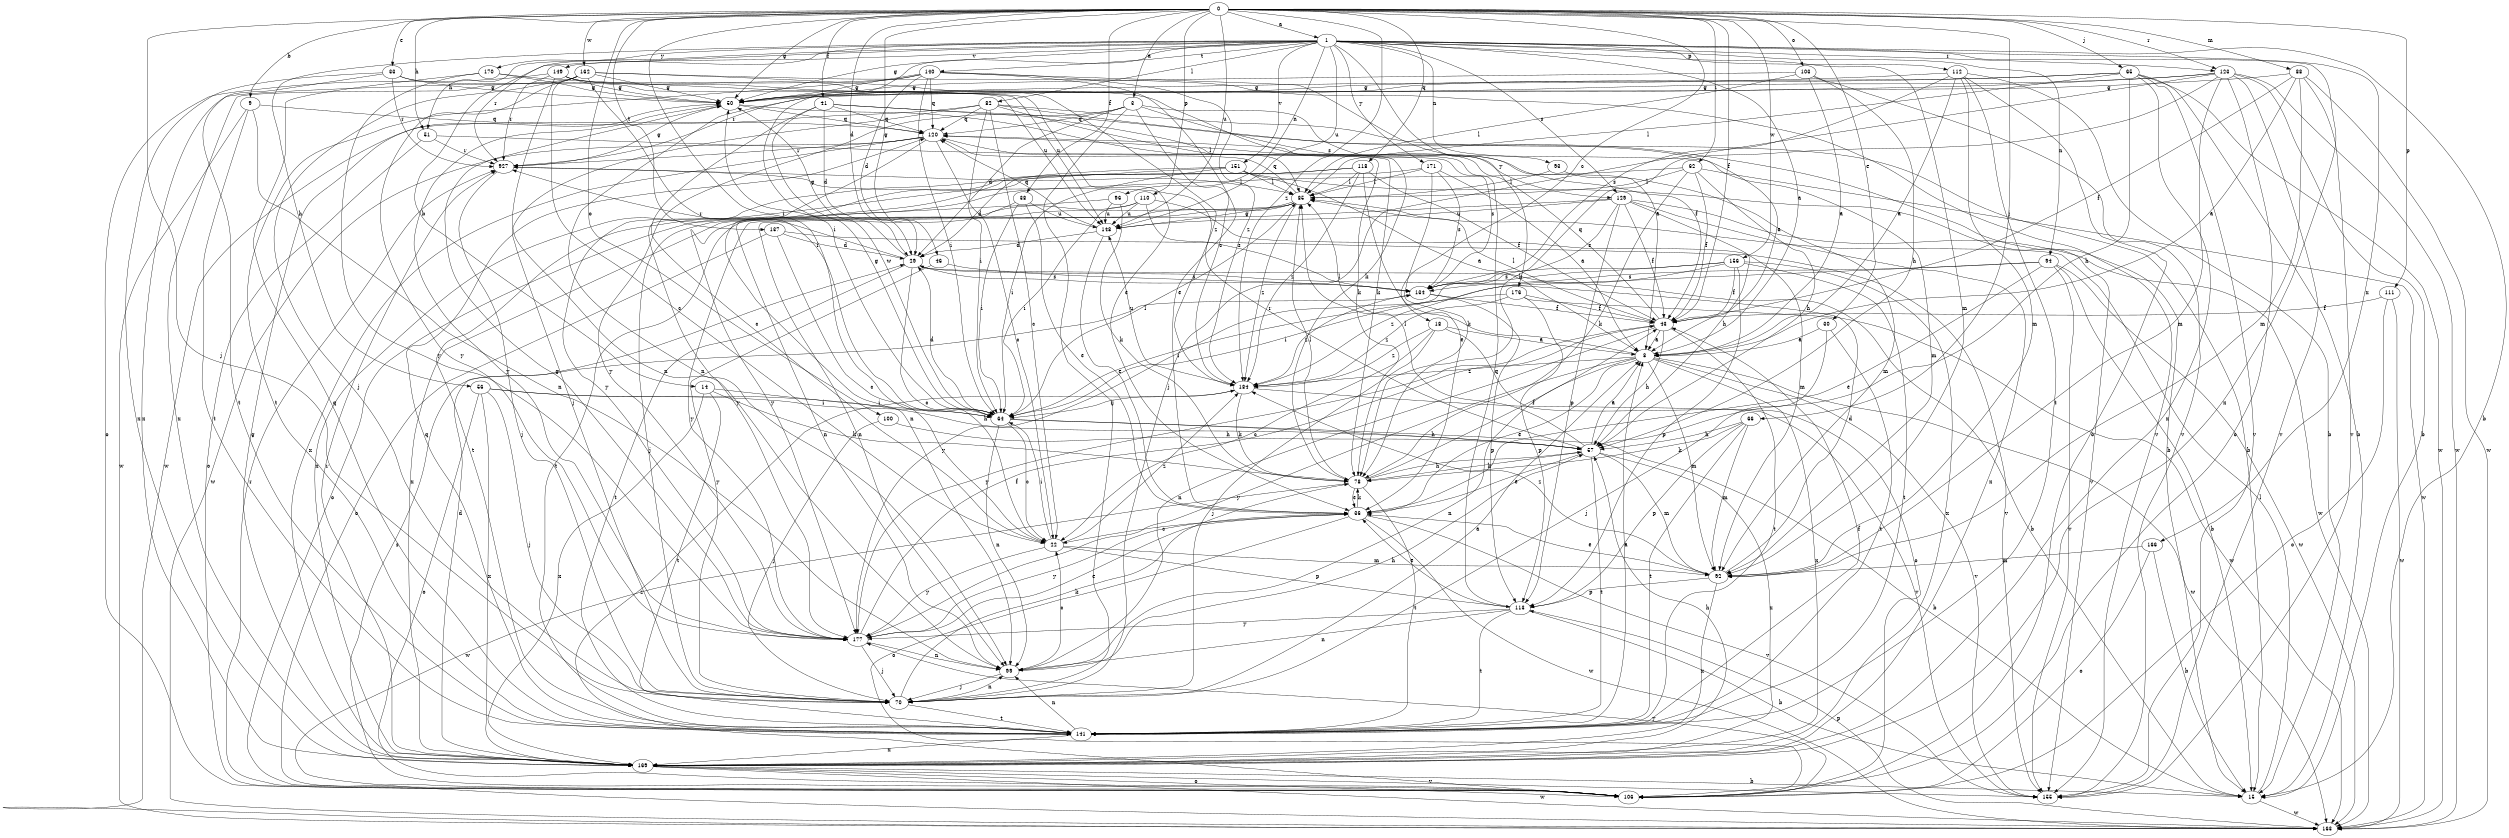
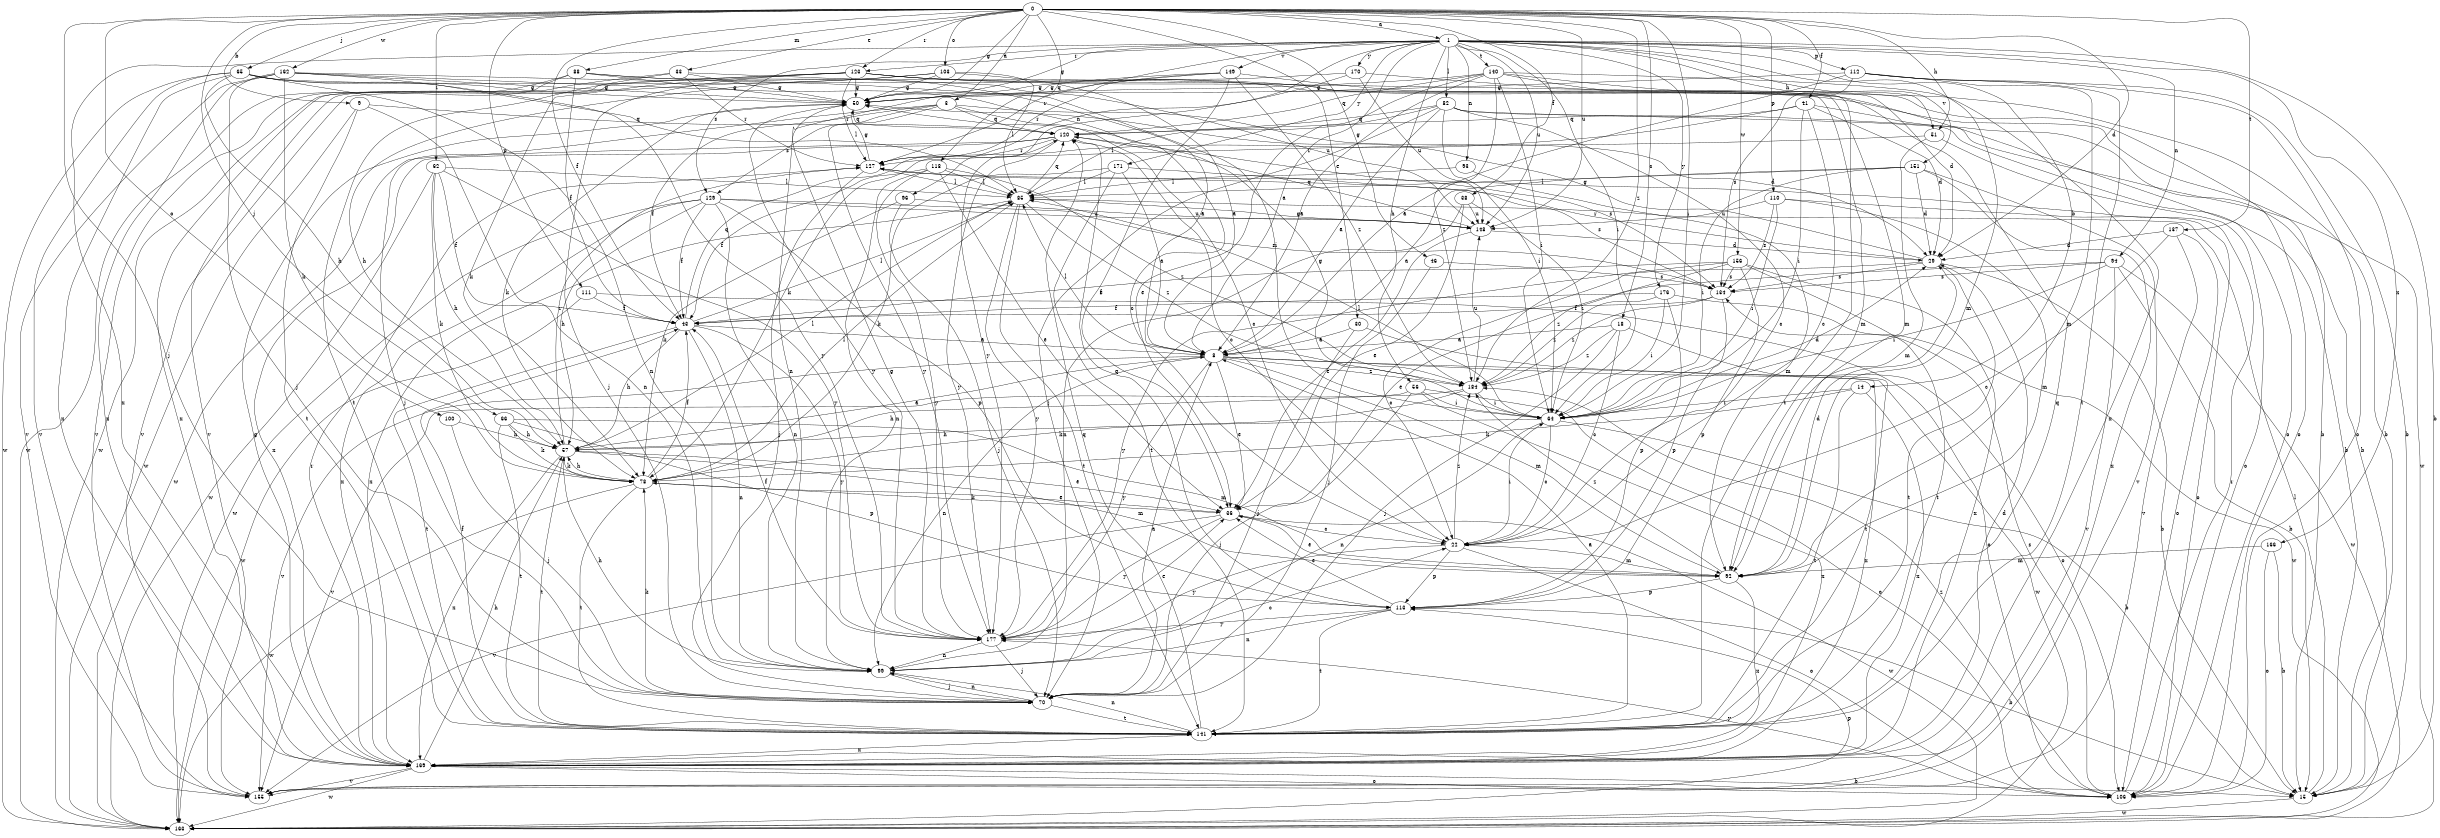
(504, 167) -> (870, 167)
(1222, 233) -> (1233, 281)
(889, 261) -> (1799, 261)
(718, 482) -> (1329, 482)
(1157, 741) -> (1774, 661)
